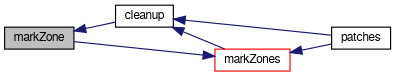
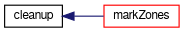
(39, 38) -> none
(361, 38) -> none
